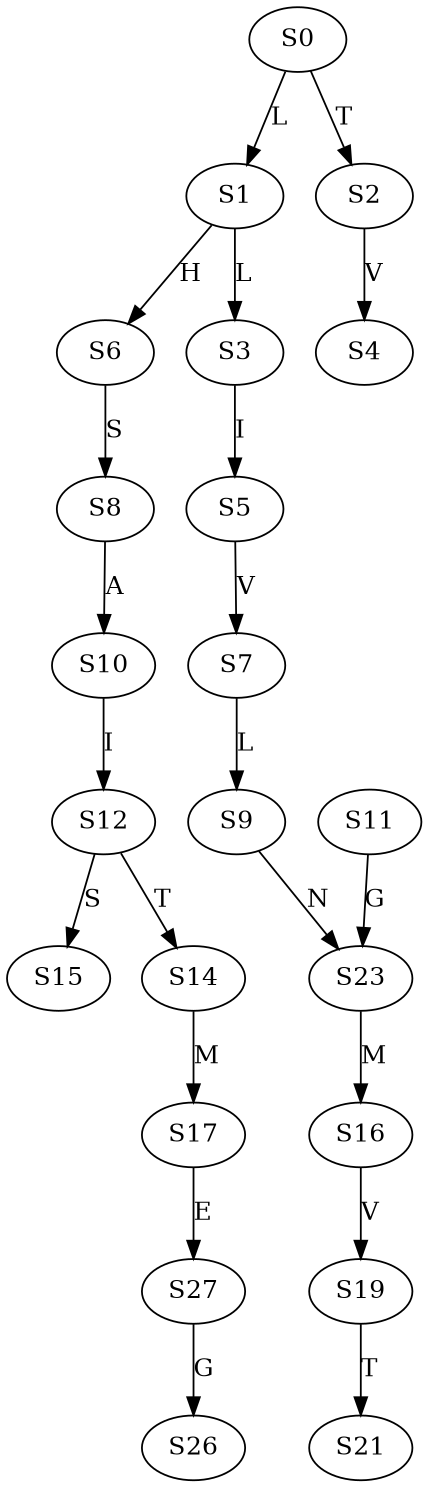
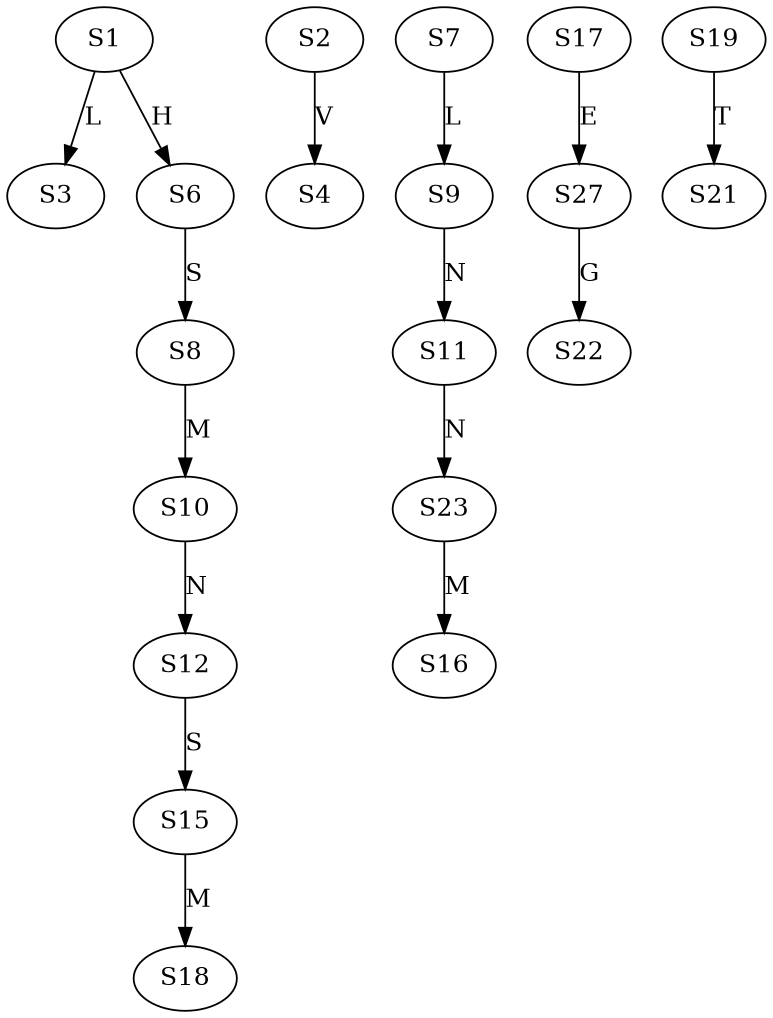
(298, 40) -> none
(235, 509) -> none
(114, 587) -> (199, 431)
(109, 744) -> (197, 587)
(293, 893) -> (444, 265)
(375, 900) -> (456, 431)
none -> (185, 978)
(194, 978) -> none
(361, 1204) -> none
(194, 1448) -> (579, 353)
